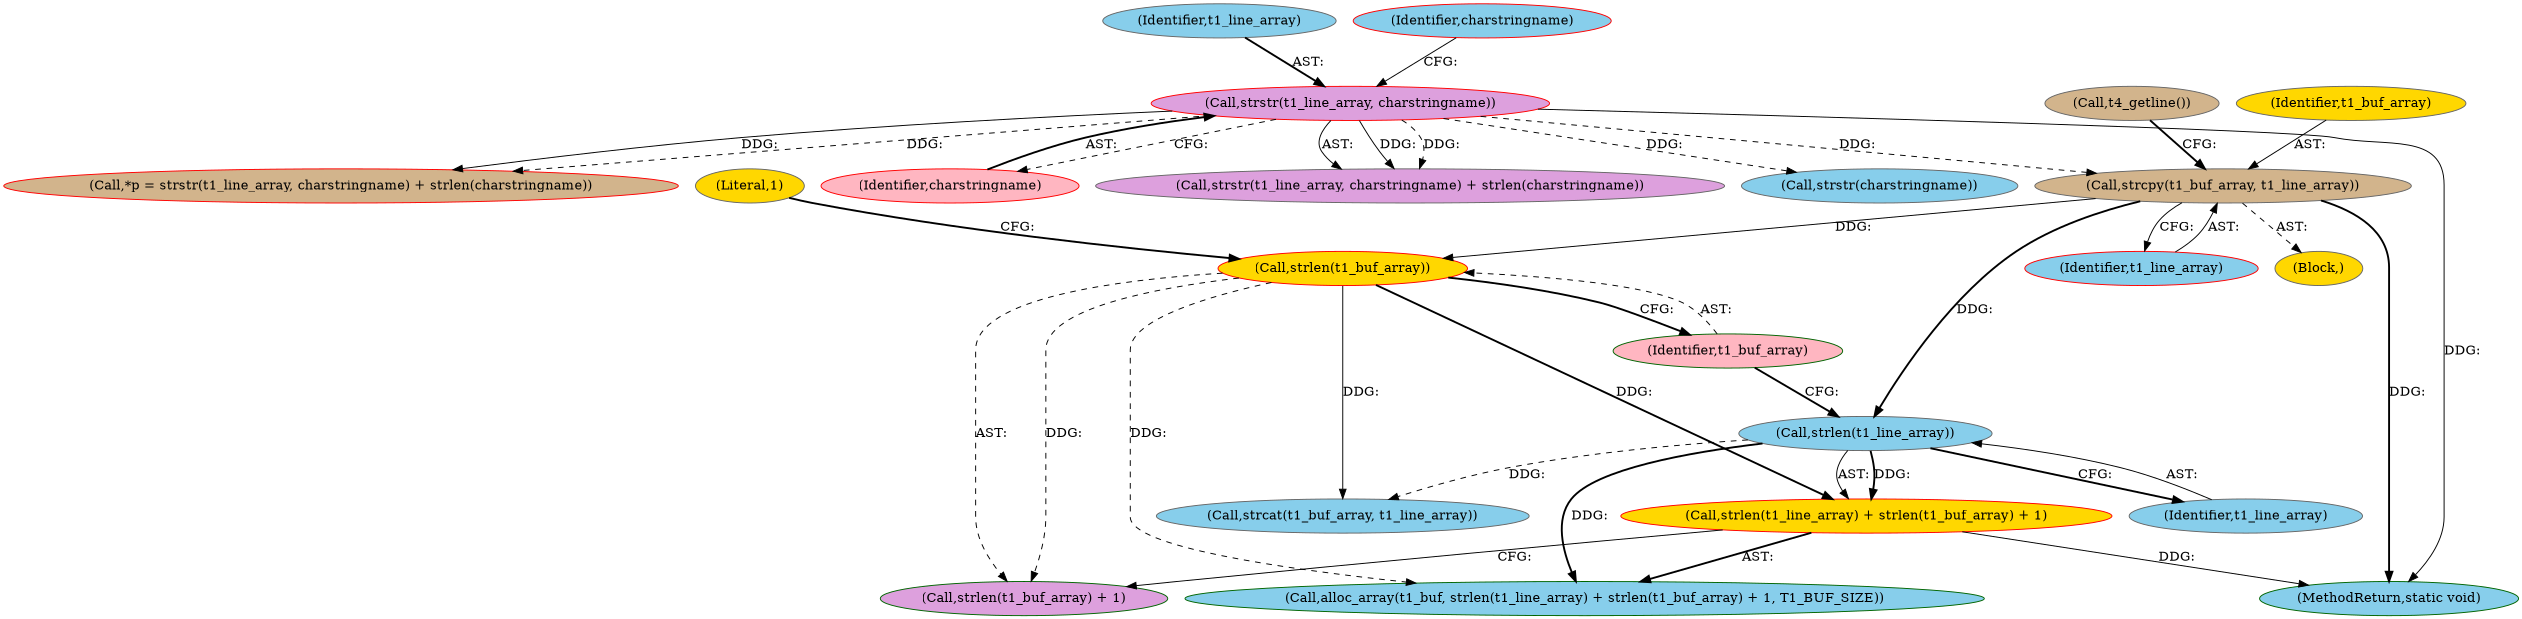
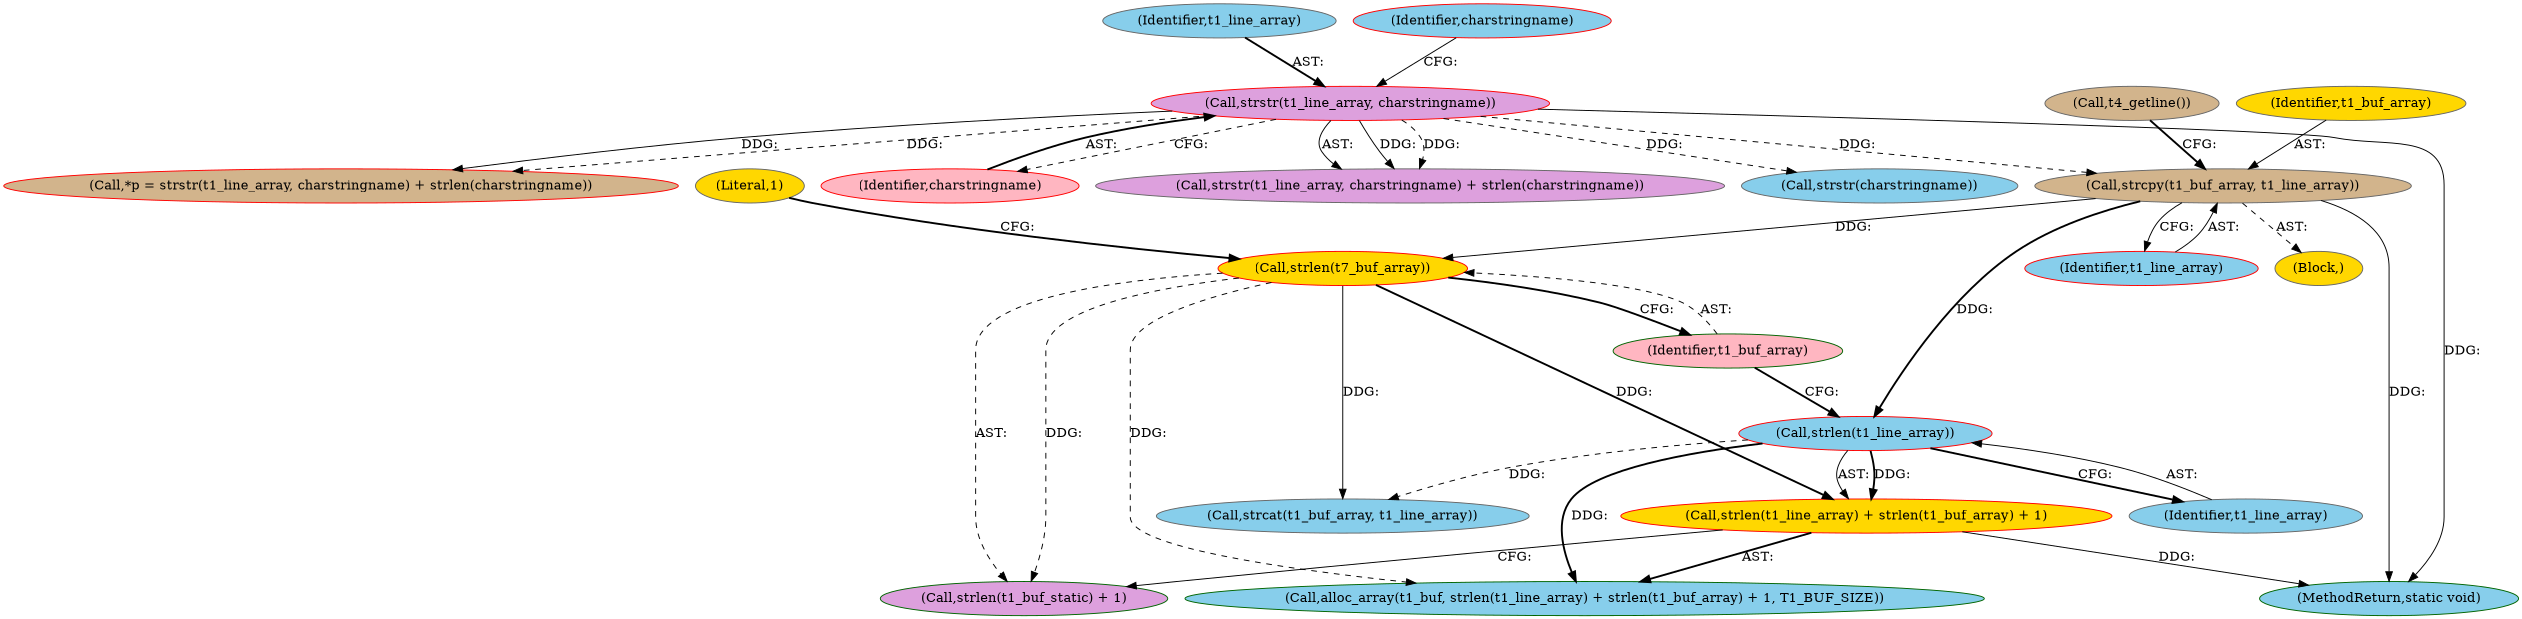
(1343, 268) -> (1343, 268)
(2389, 368) -> (2389, 368)
(1865, 434) -> (1865, 434)
(1024, 599) -> (1024, 599)
